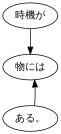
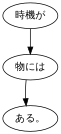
(35, 97) -> (26, 89)
